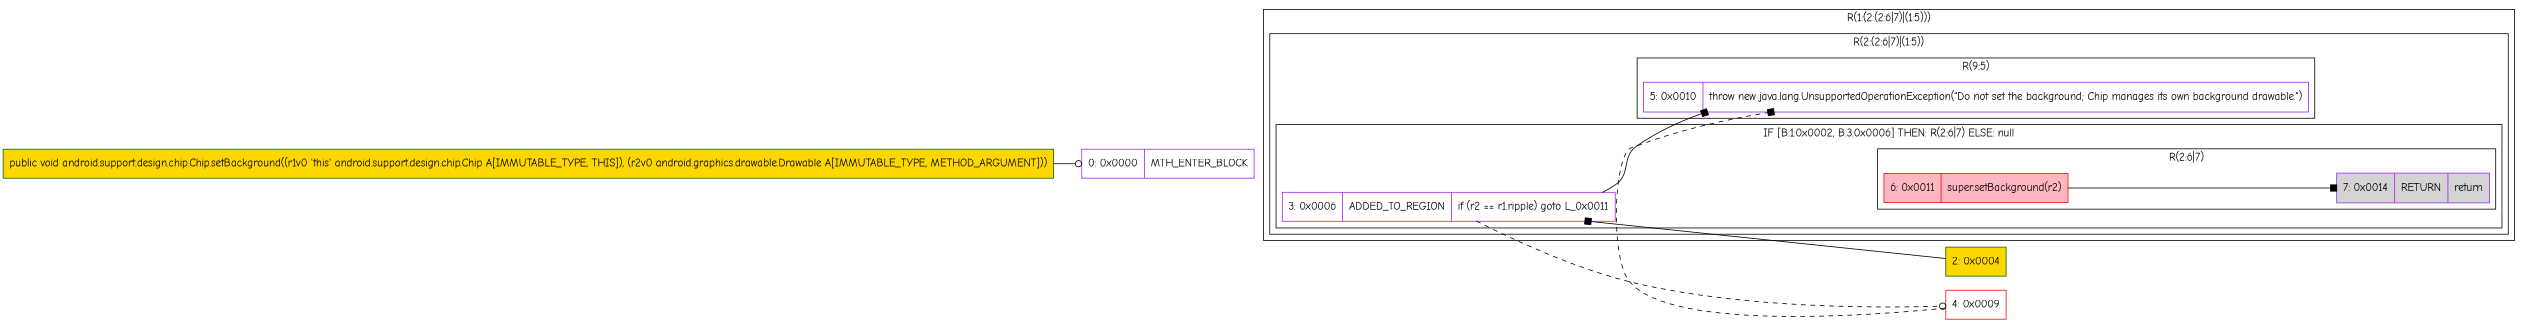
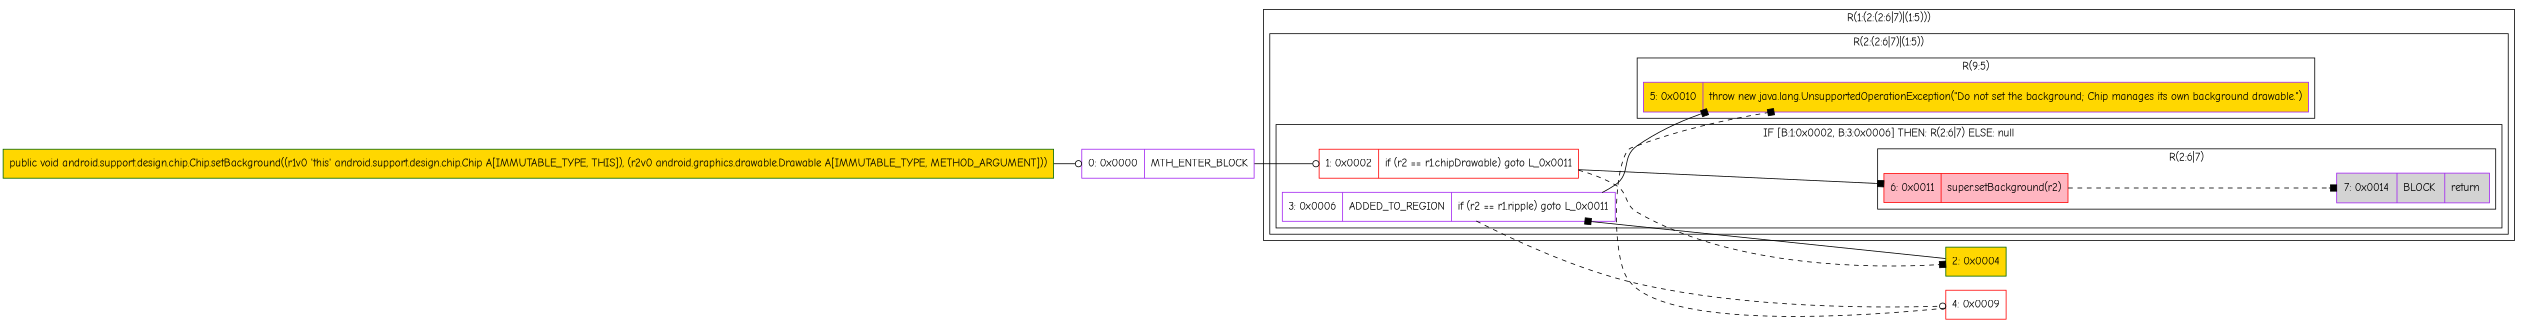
(1976, 97) -> (1976, 97)
none -> (1449, 164)
(2198, 188) -> (2198, 188)
(2421, 188) -> (2419, 188)
